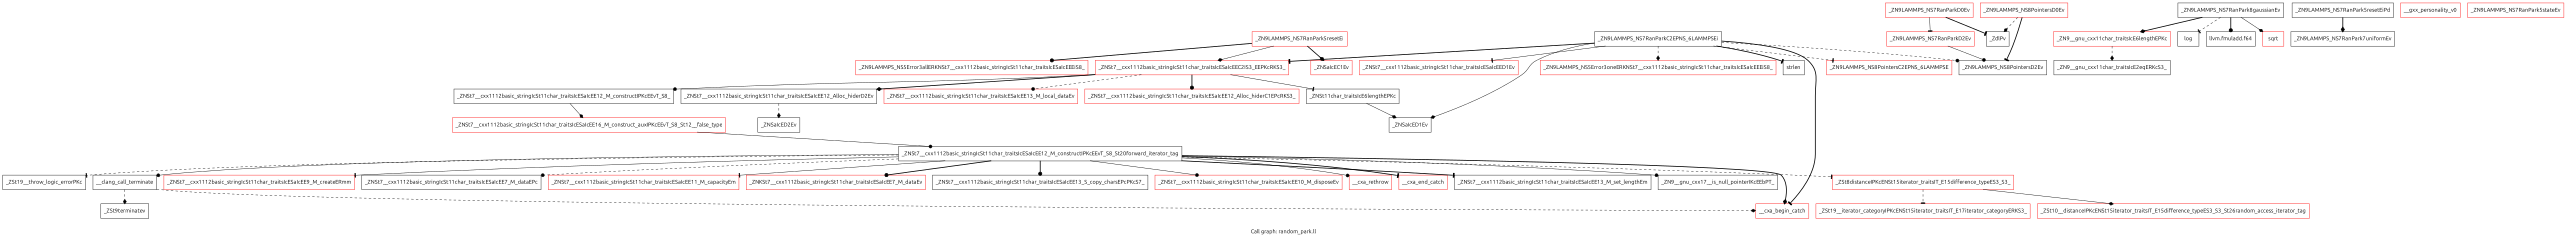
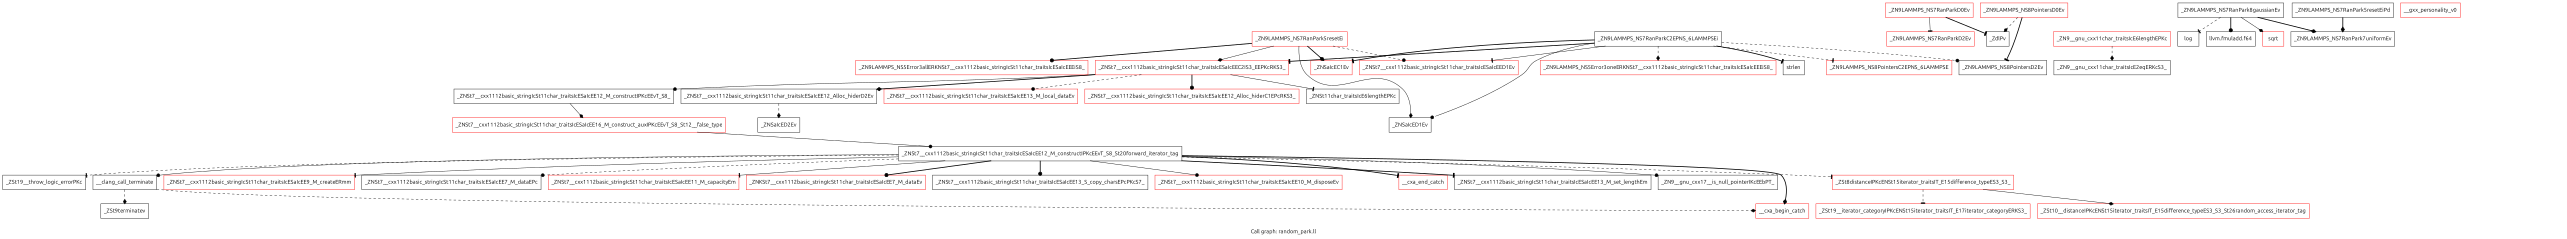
(2516, 10) -> none
(2174, 24) -> (2284, 24)
none -> (1368, 53)
(1965, 53) -> none
(1516, 79) -> (1516, 79)
(1816, 89) -> (1474, 46)
(1379, 110) -> (1353, 82)
(1370, 182) -> none
